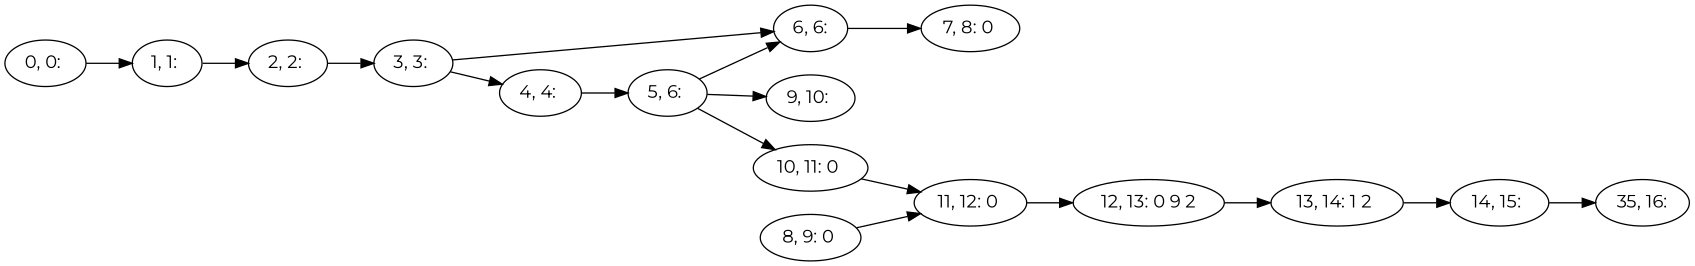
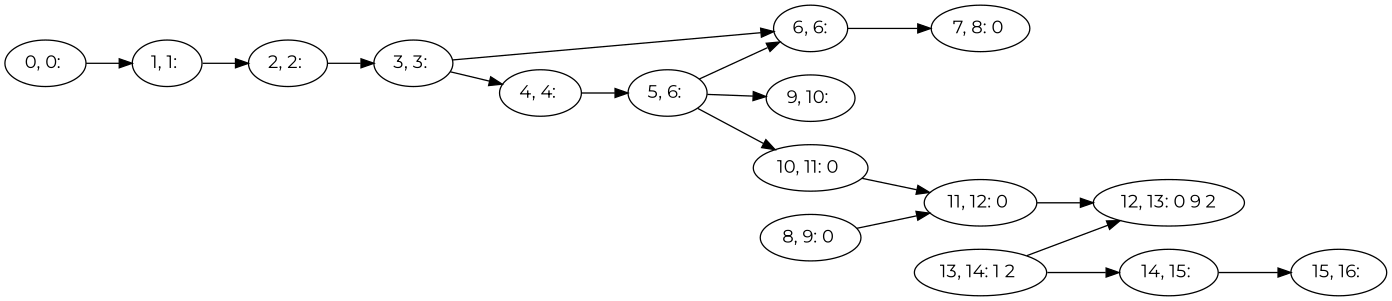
(1241, 203) -> (1067, 240)
(1642, 203) -> (1339, 273)
